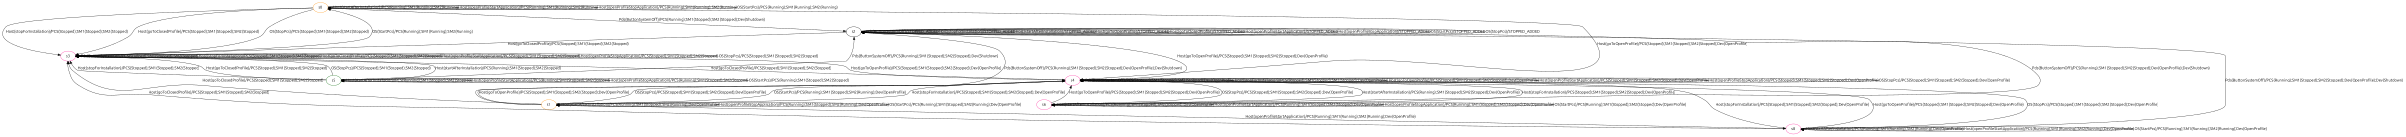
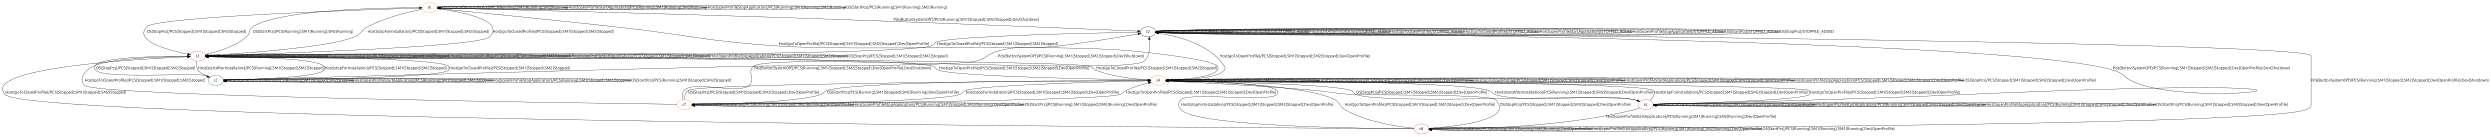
(1073, 80) -> (1158, 80)
(1170, 117) -> (1537, 125)
